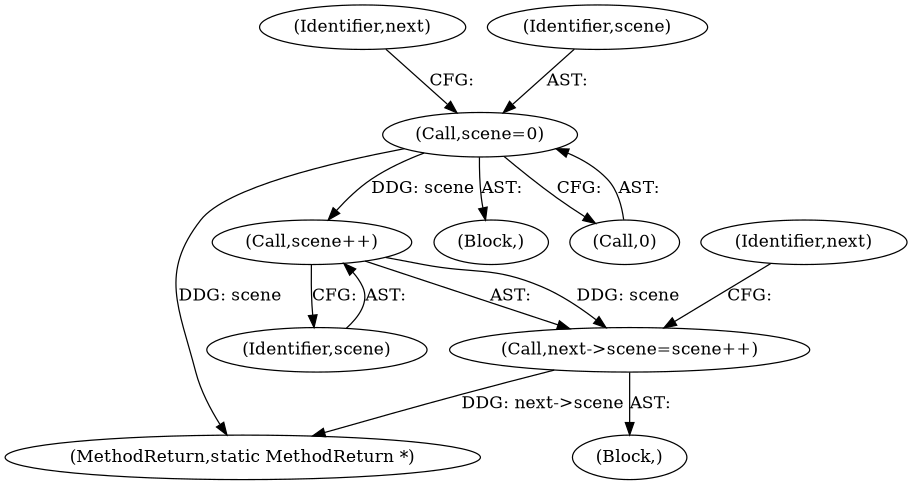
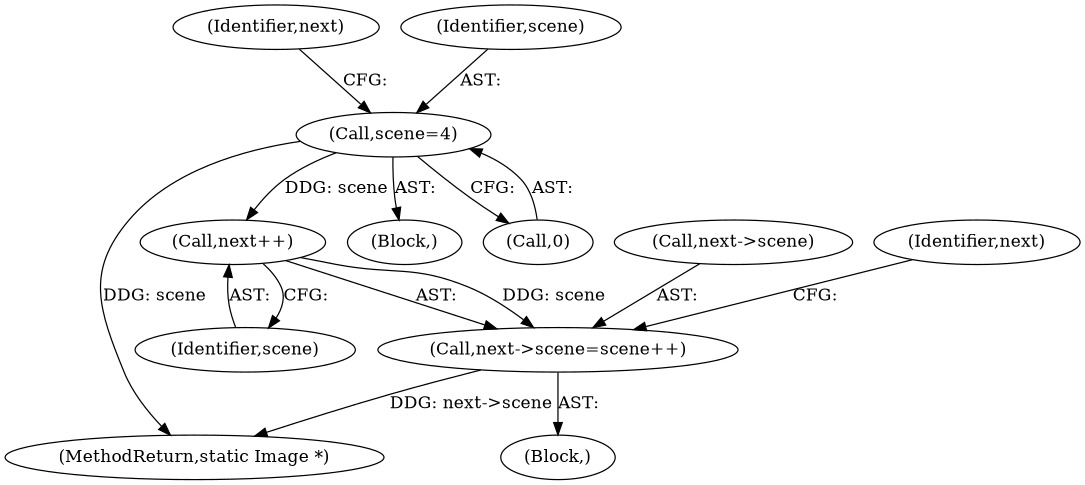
(480, 135) -> (394, 135)
(312, 242) -> (233, 242)
none -> (733, 242)
(243, 457) -> (195, 457)
